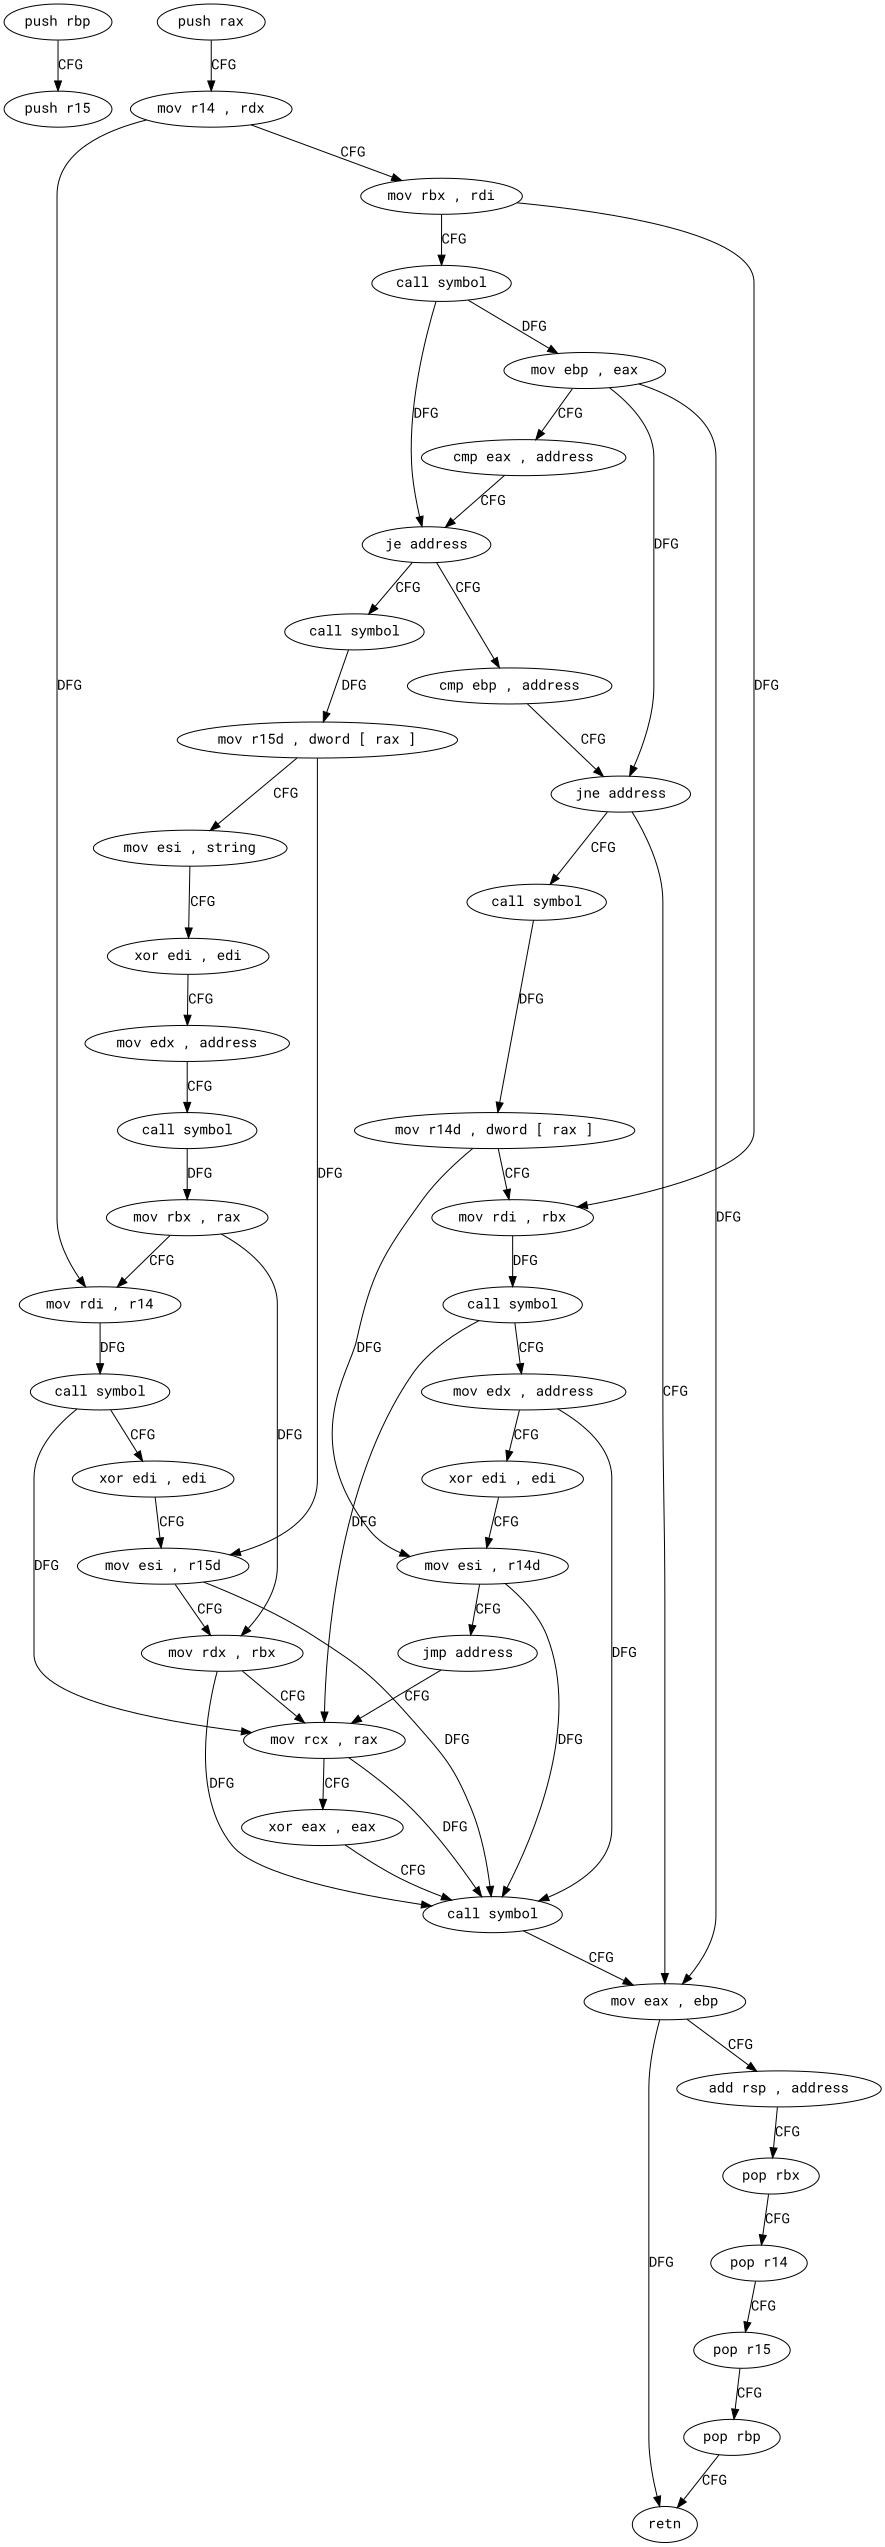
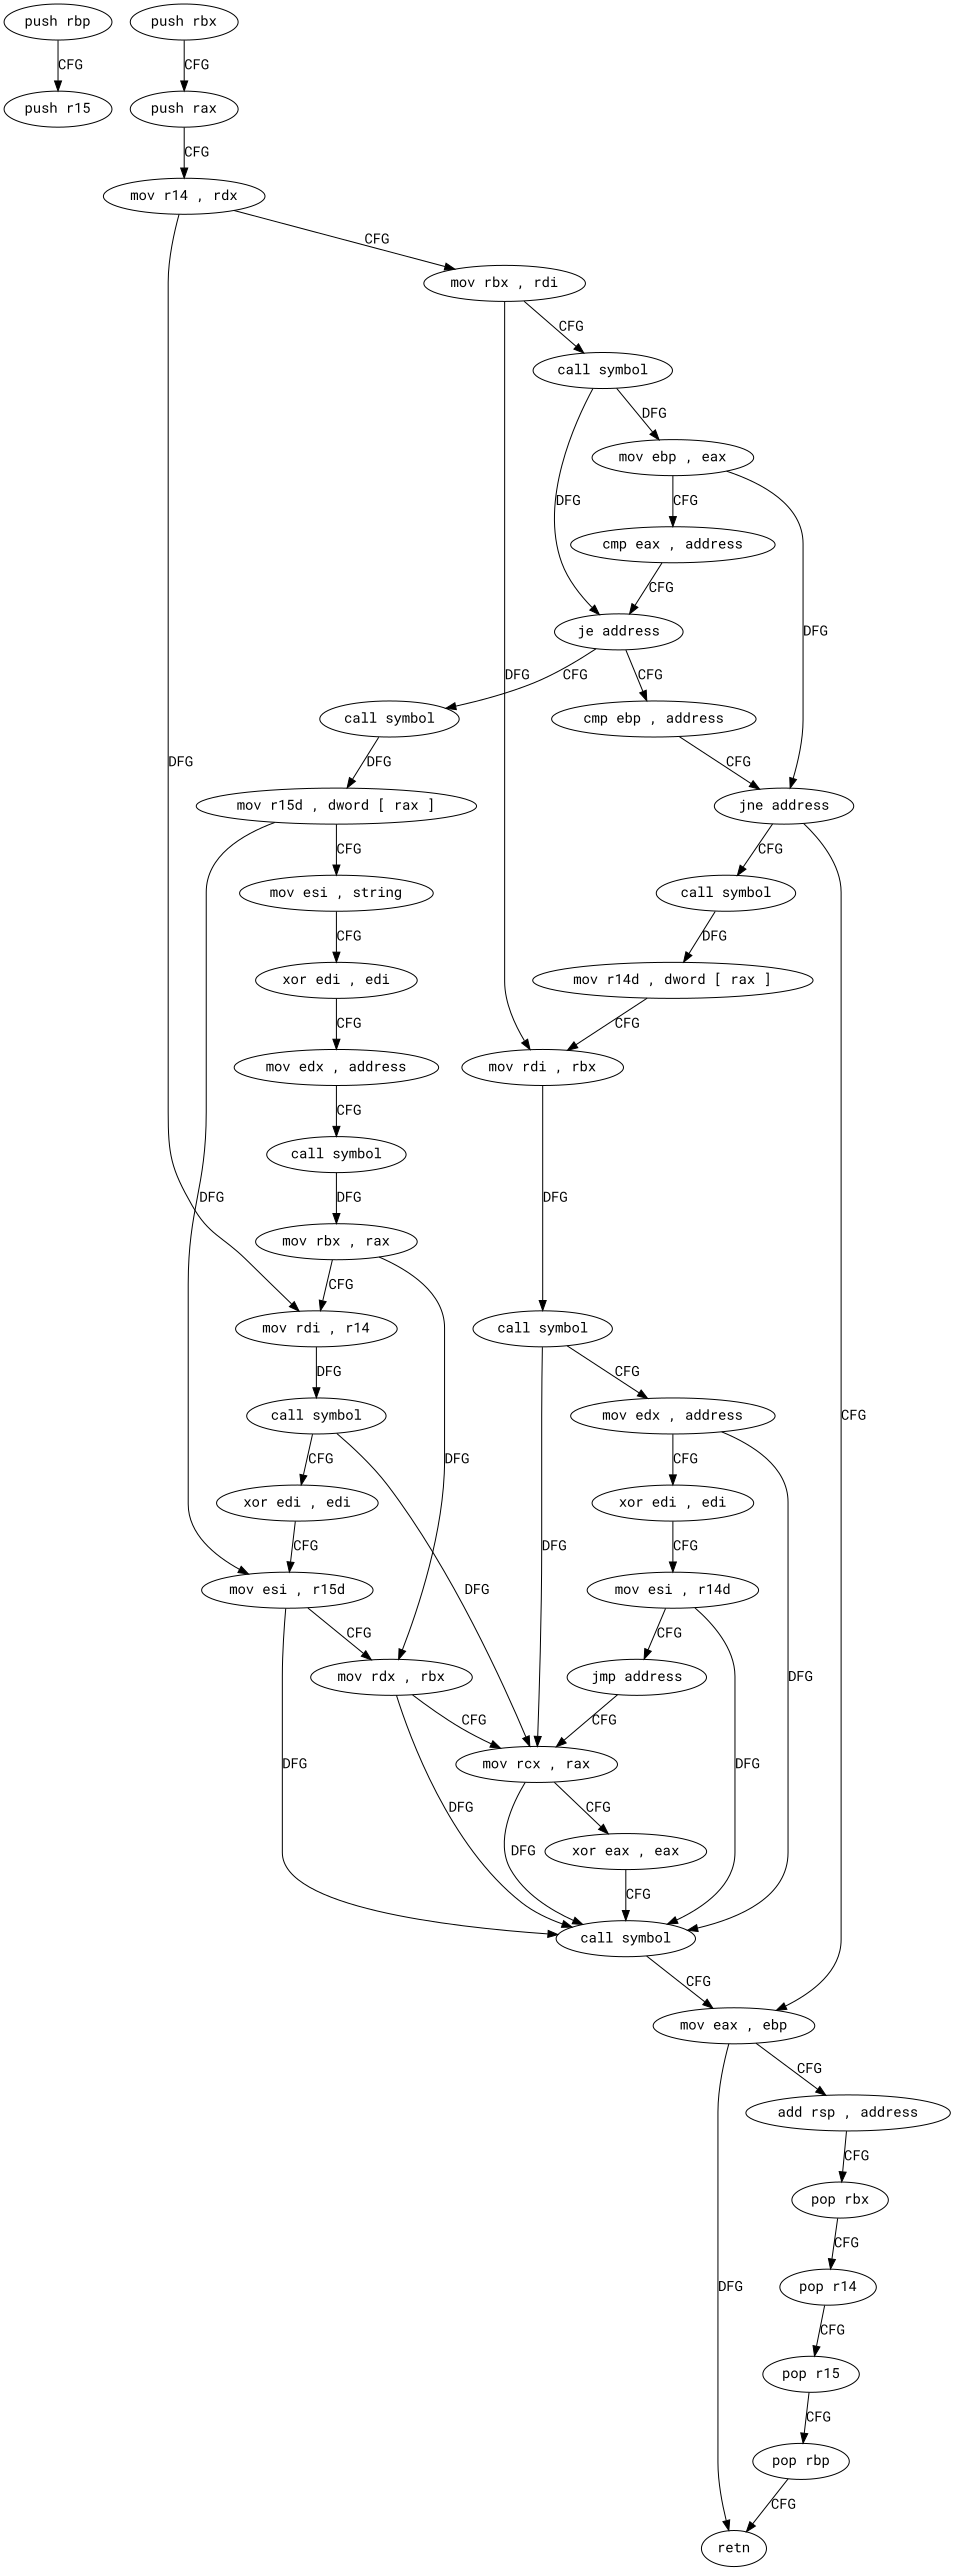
none -> (184, 22)
(716, 1122) -> none
(355, 1346) -> none
